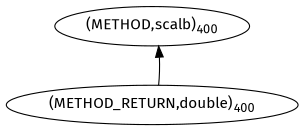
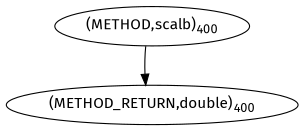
(160, 71) -> (145, 60)
